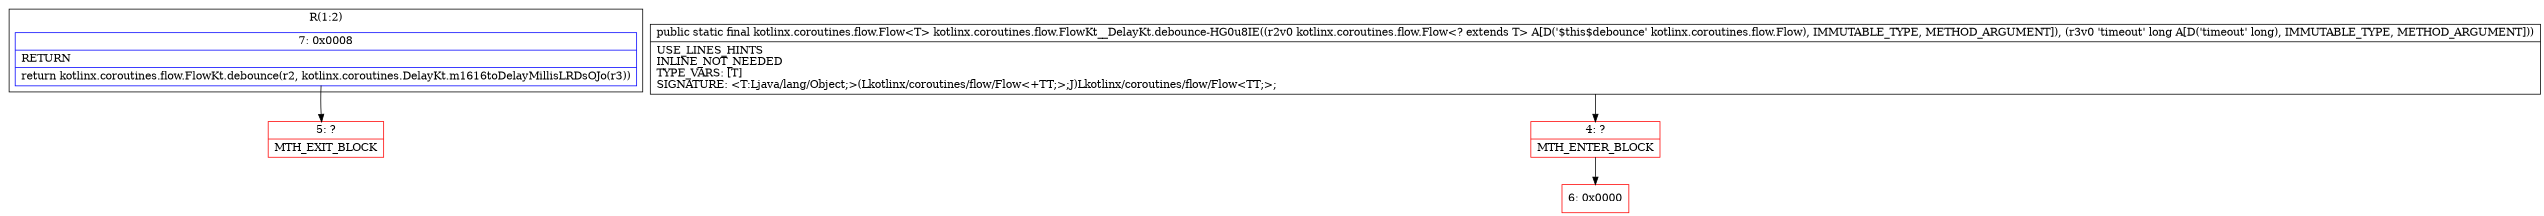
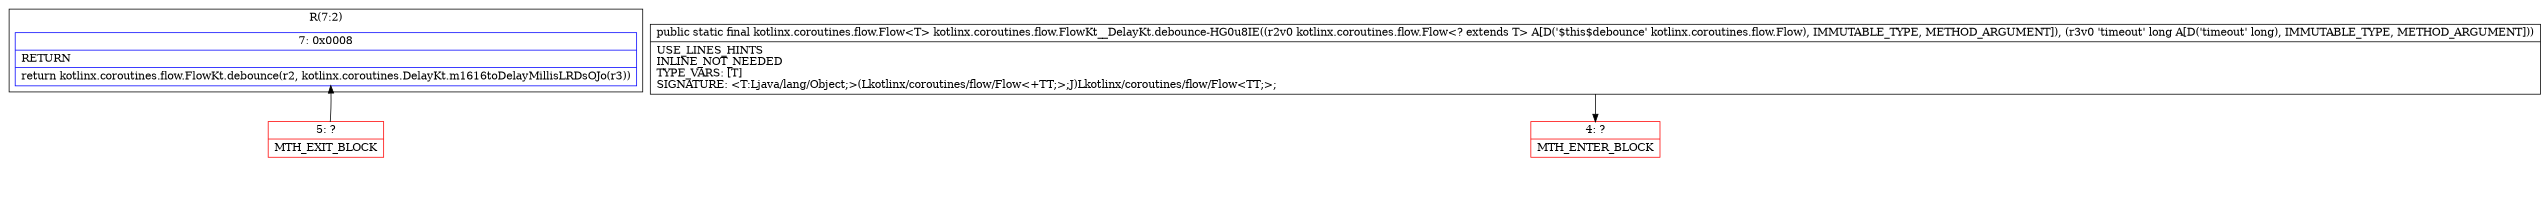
(326, 18) -> (326, 18)
(321, 100) -> (331, 108)
(1595, 199) -> none
